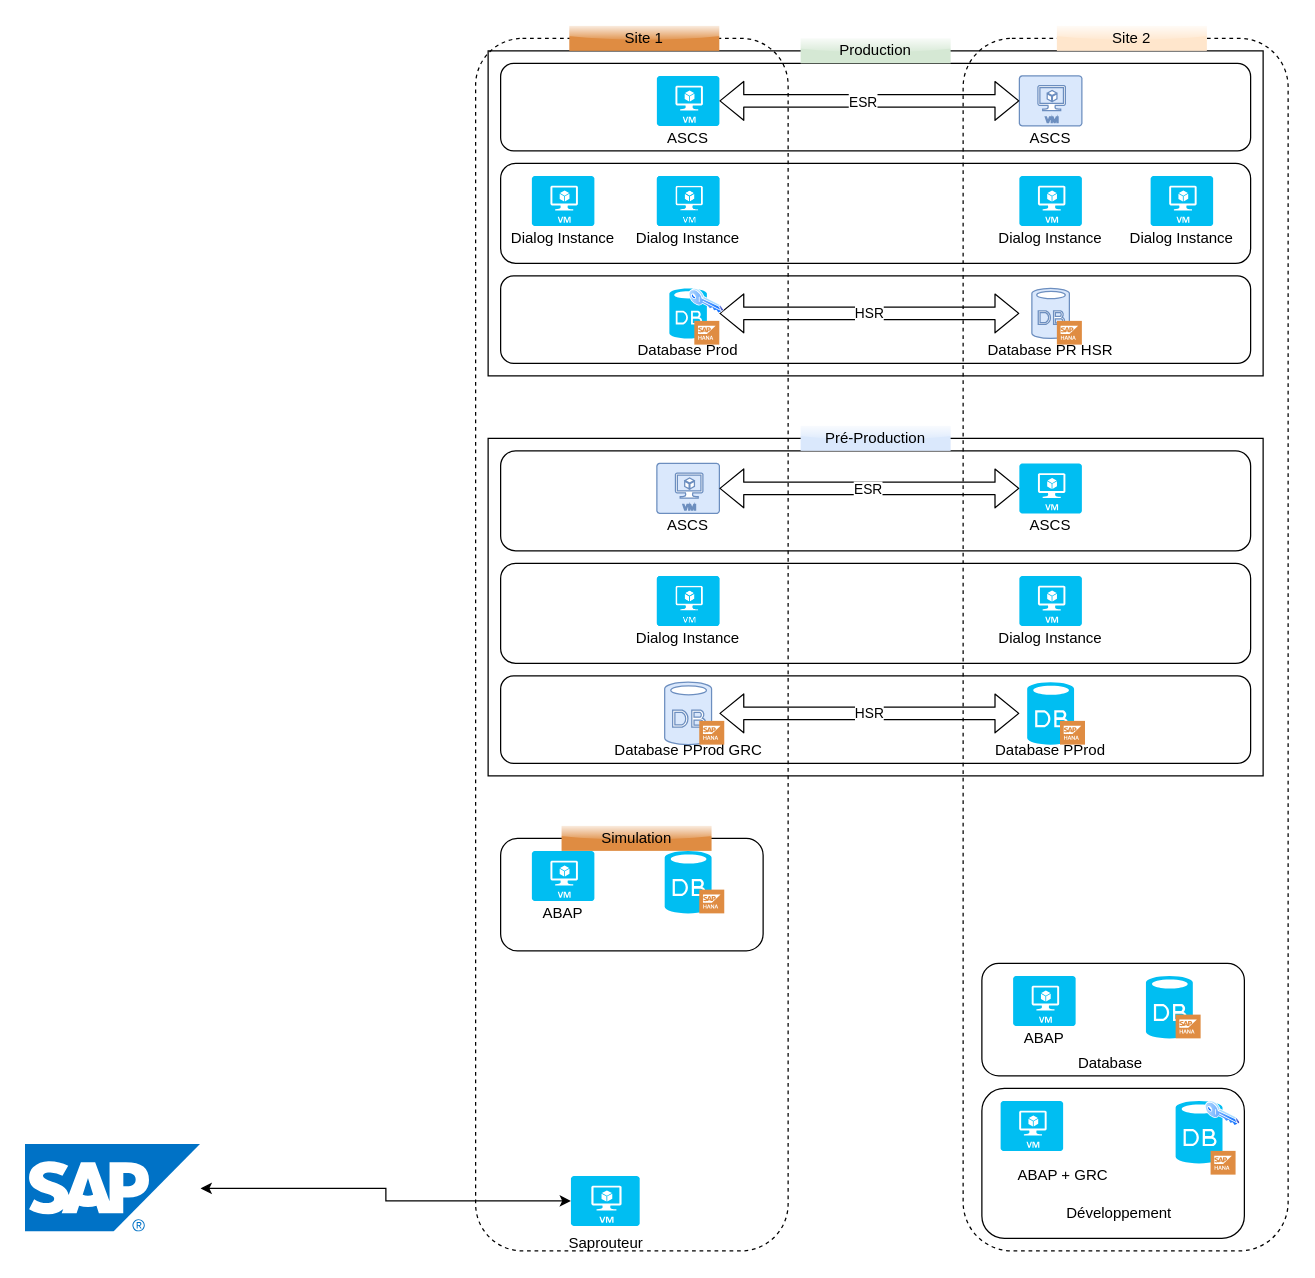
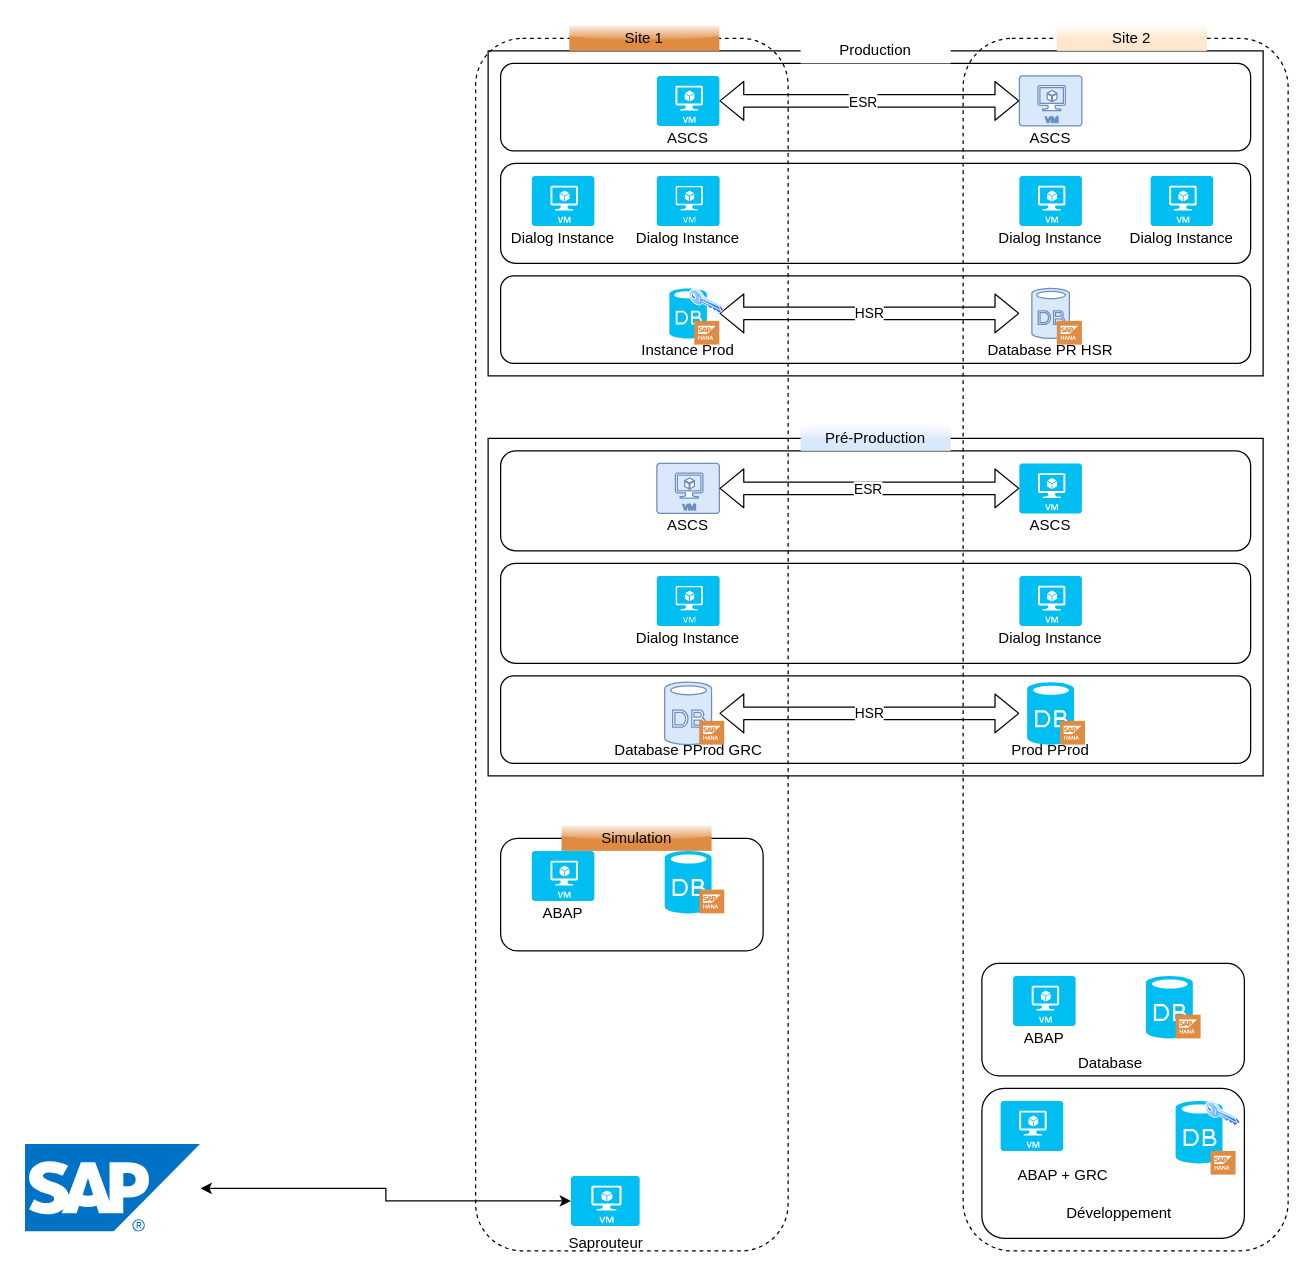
(876, 51) -> (876, 51)
(688, 351) -> (688, 351)
(1051, 751) -> (1051, 751)
